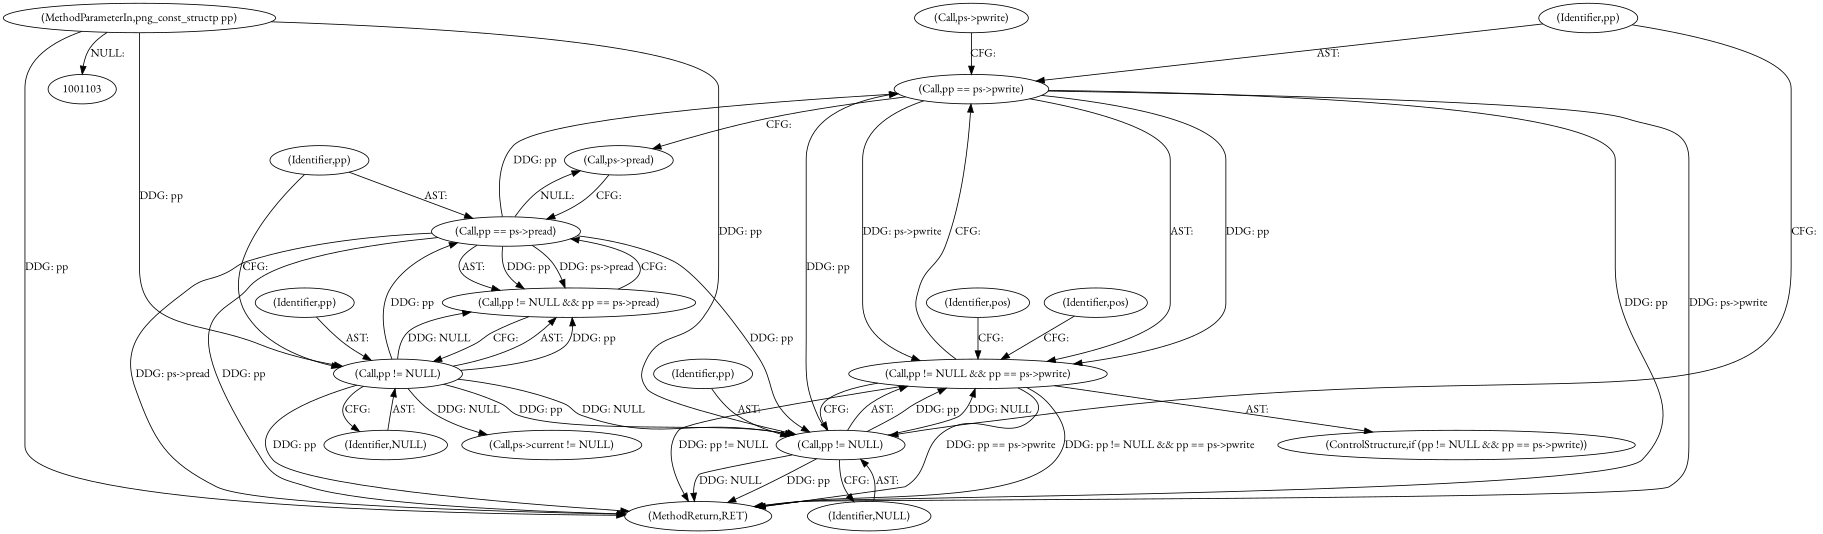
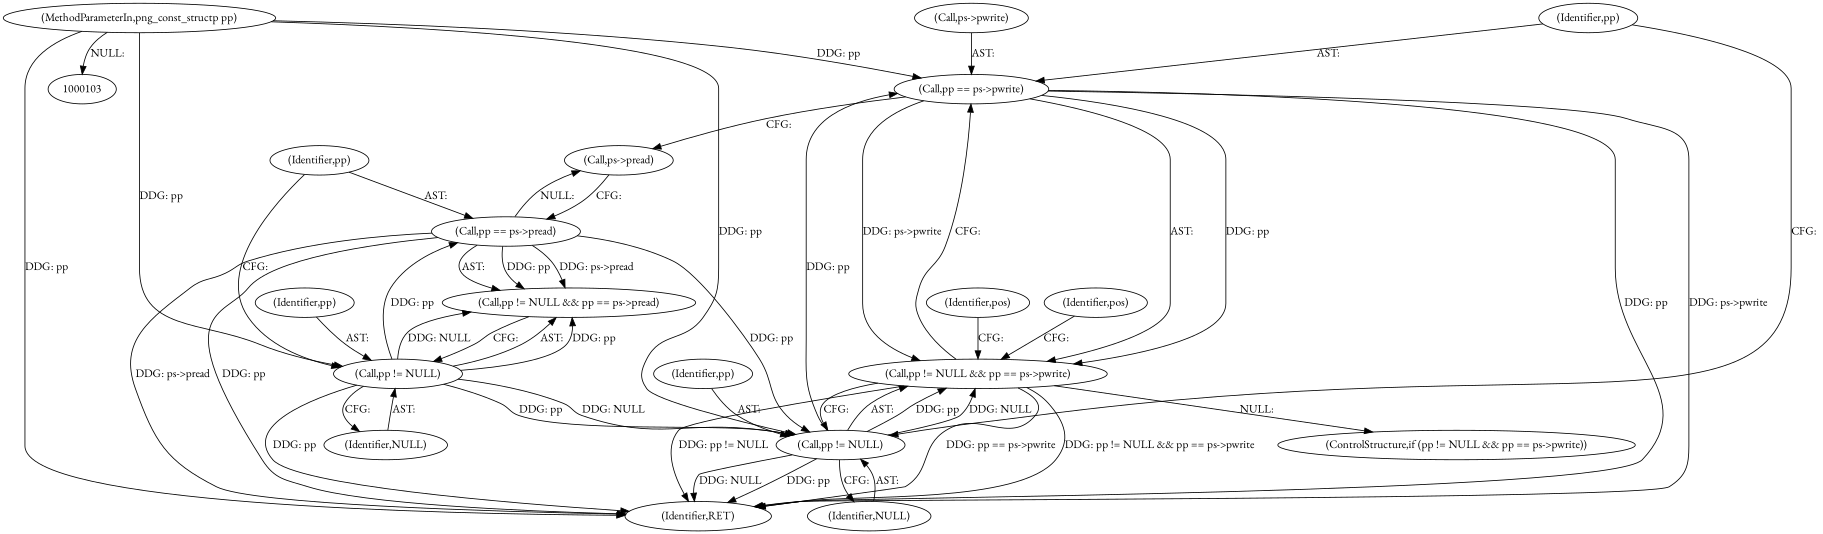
(985, 54) -> (985, 54)
(82, 89) -> (82, 89)
(662, 113) -> (594, 35)
(628, 254) -> none
(1259, 409) -> (1259, 409)
(552, 445) -> none
(698, 516) -> (698, 516)
